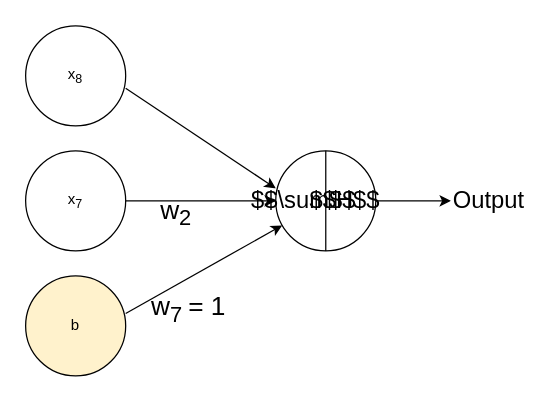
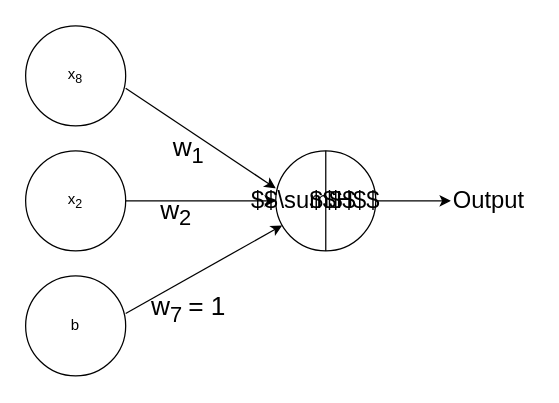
none -> (188, 151)
(76, 201) -> (76, 201)
(76, 326) -> (76, 326)
